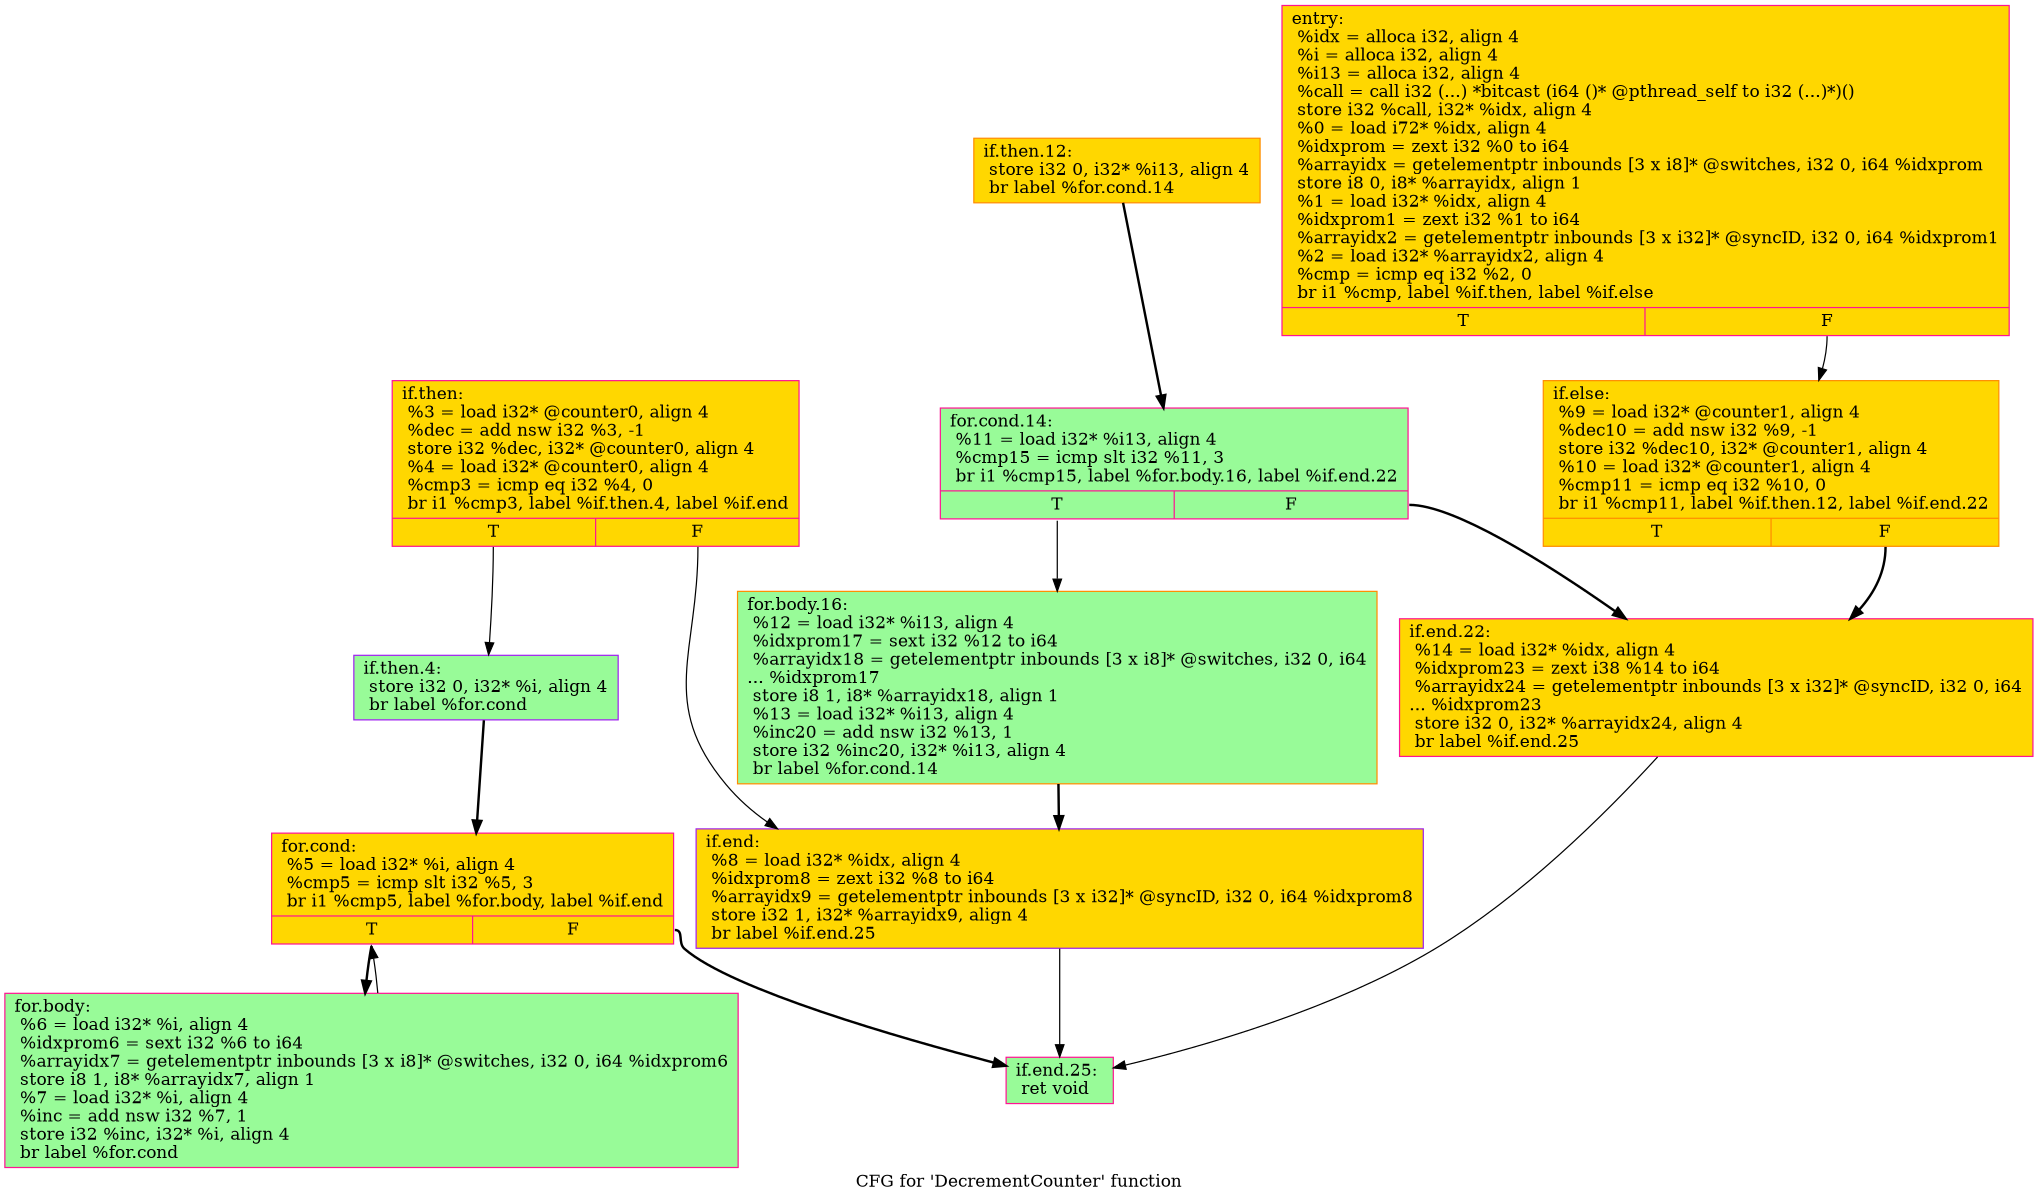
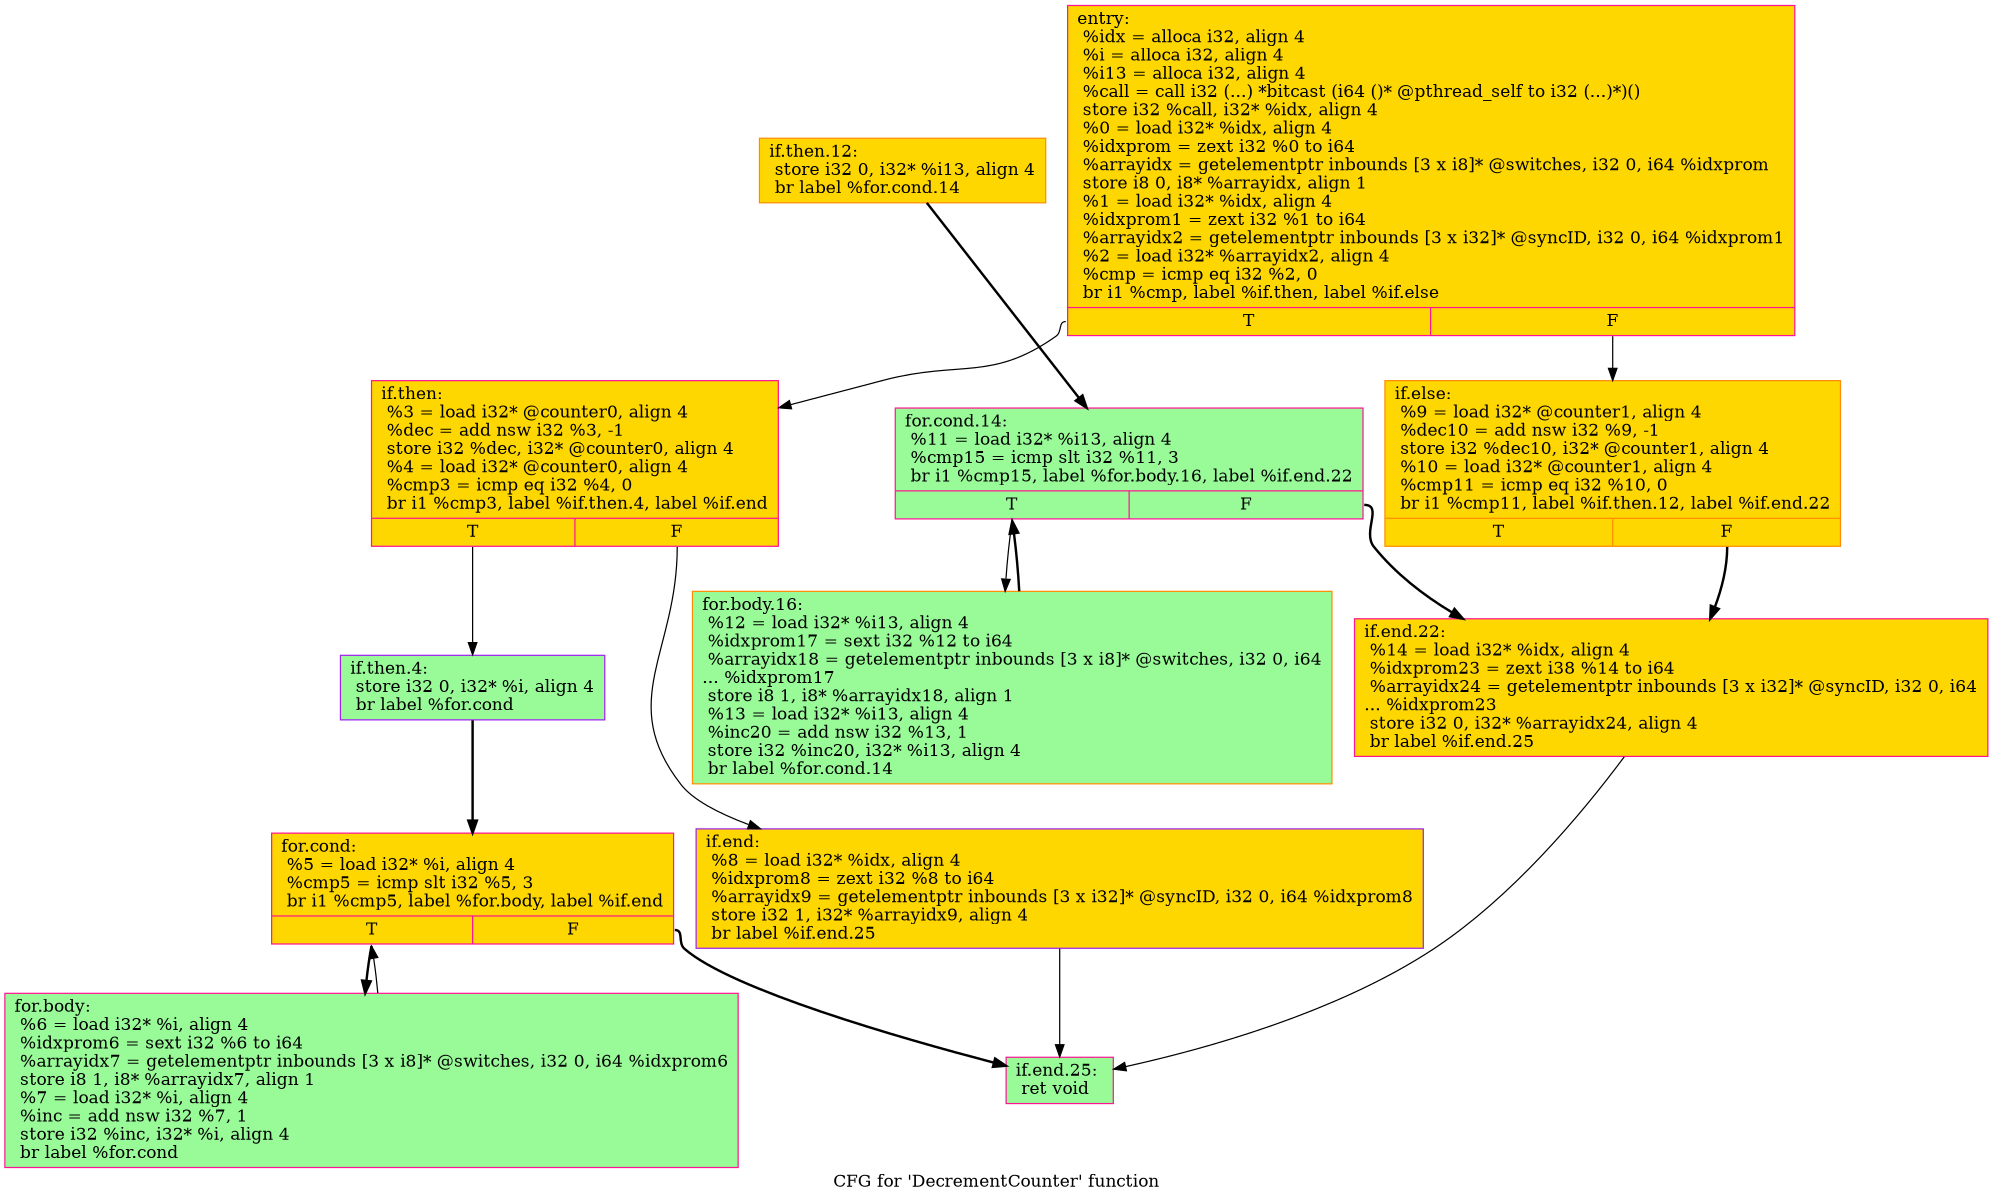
(1420, 129) -> (1205, 129)
none -> (934, 371)
(1059, 800) -> (1017, 562)
